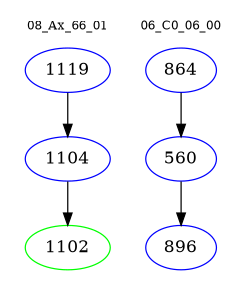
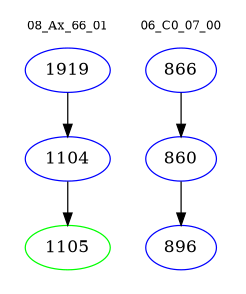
(181, 26) -> (181, 26)
(68, 70) -> (68, 70)
(181, 70) -> (181, 70)
(181, 159) -> (181, 159)
(68, 248) -> (68, 248)
